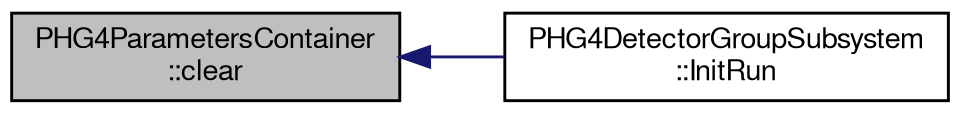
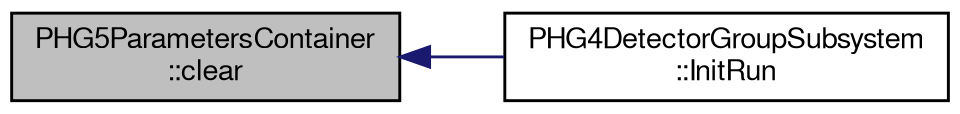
(206, 57) -> (206, 57)
